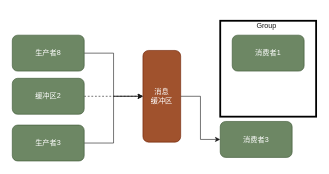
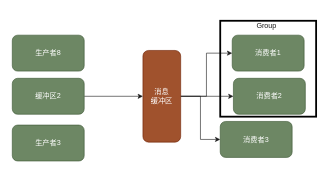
(114, 59) -> none
none -> (207, 73)
(98, 96) -> (98, 96)
none -> (228, 96)
none -> (270, 96)
(114, 123) -> none
